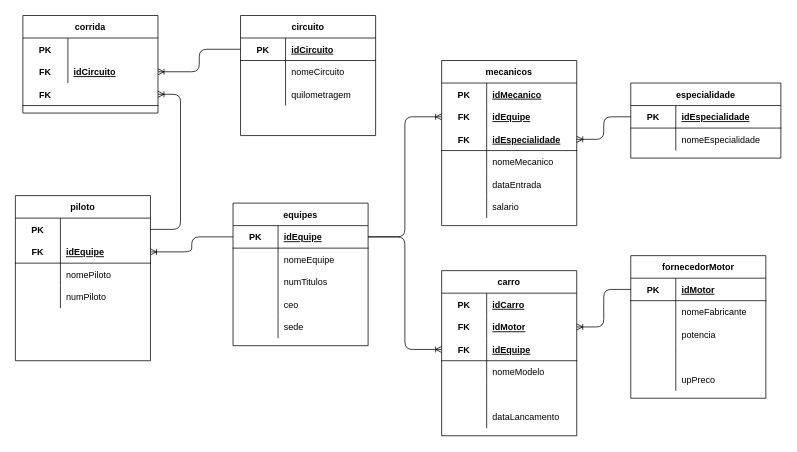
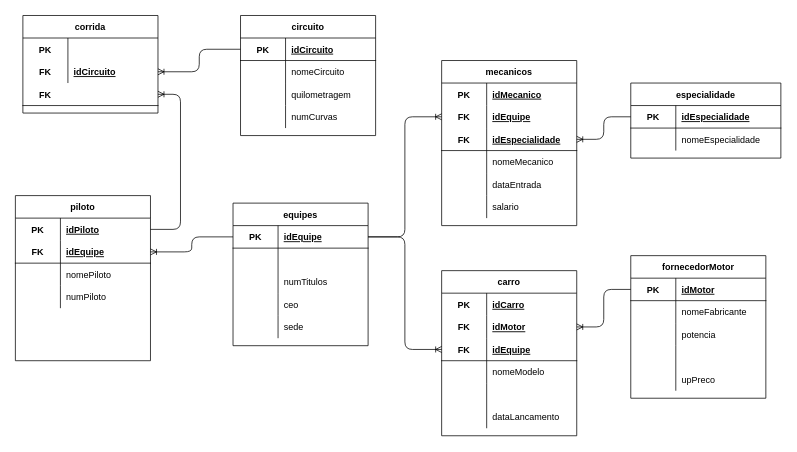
none -> (330, 117)
none -> (105, 229)
(323, 259) -> none
